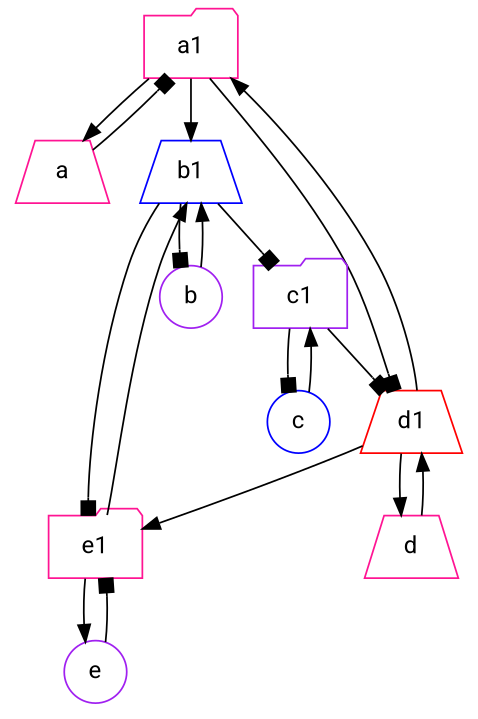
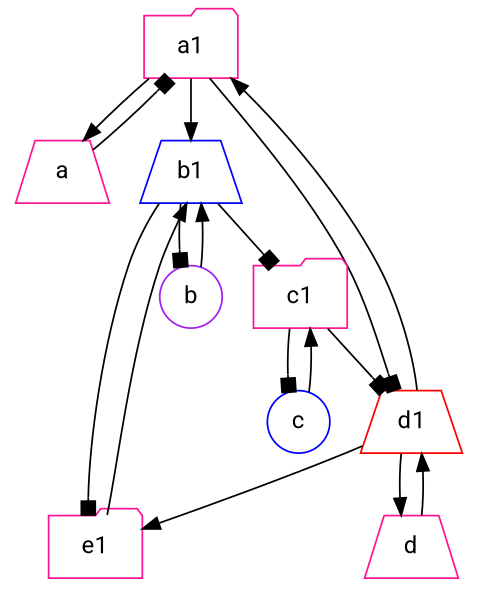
(300, 297) -> (300, 297)
(95, 672) -> none
